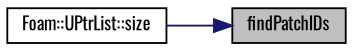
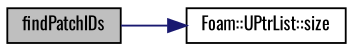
(190, 26) -> (144, 26)
